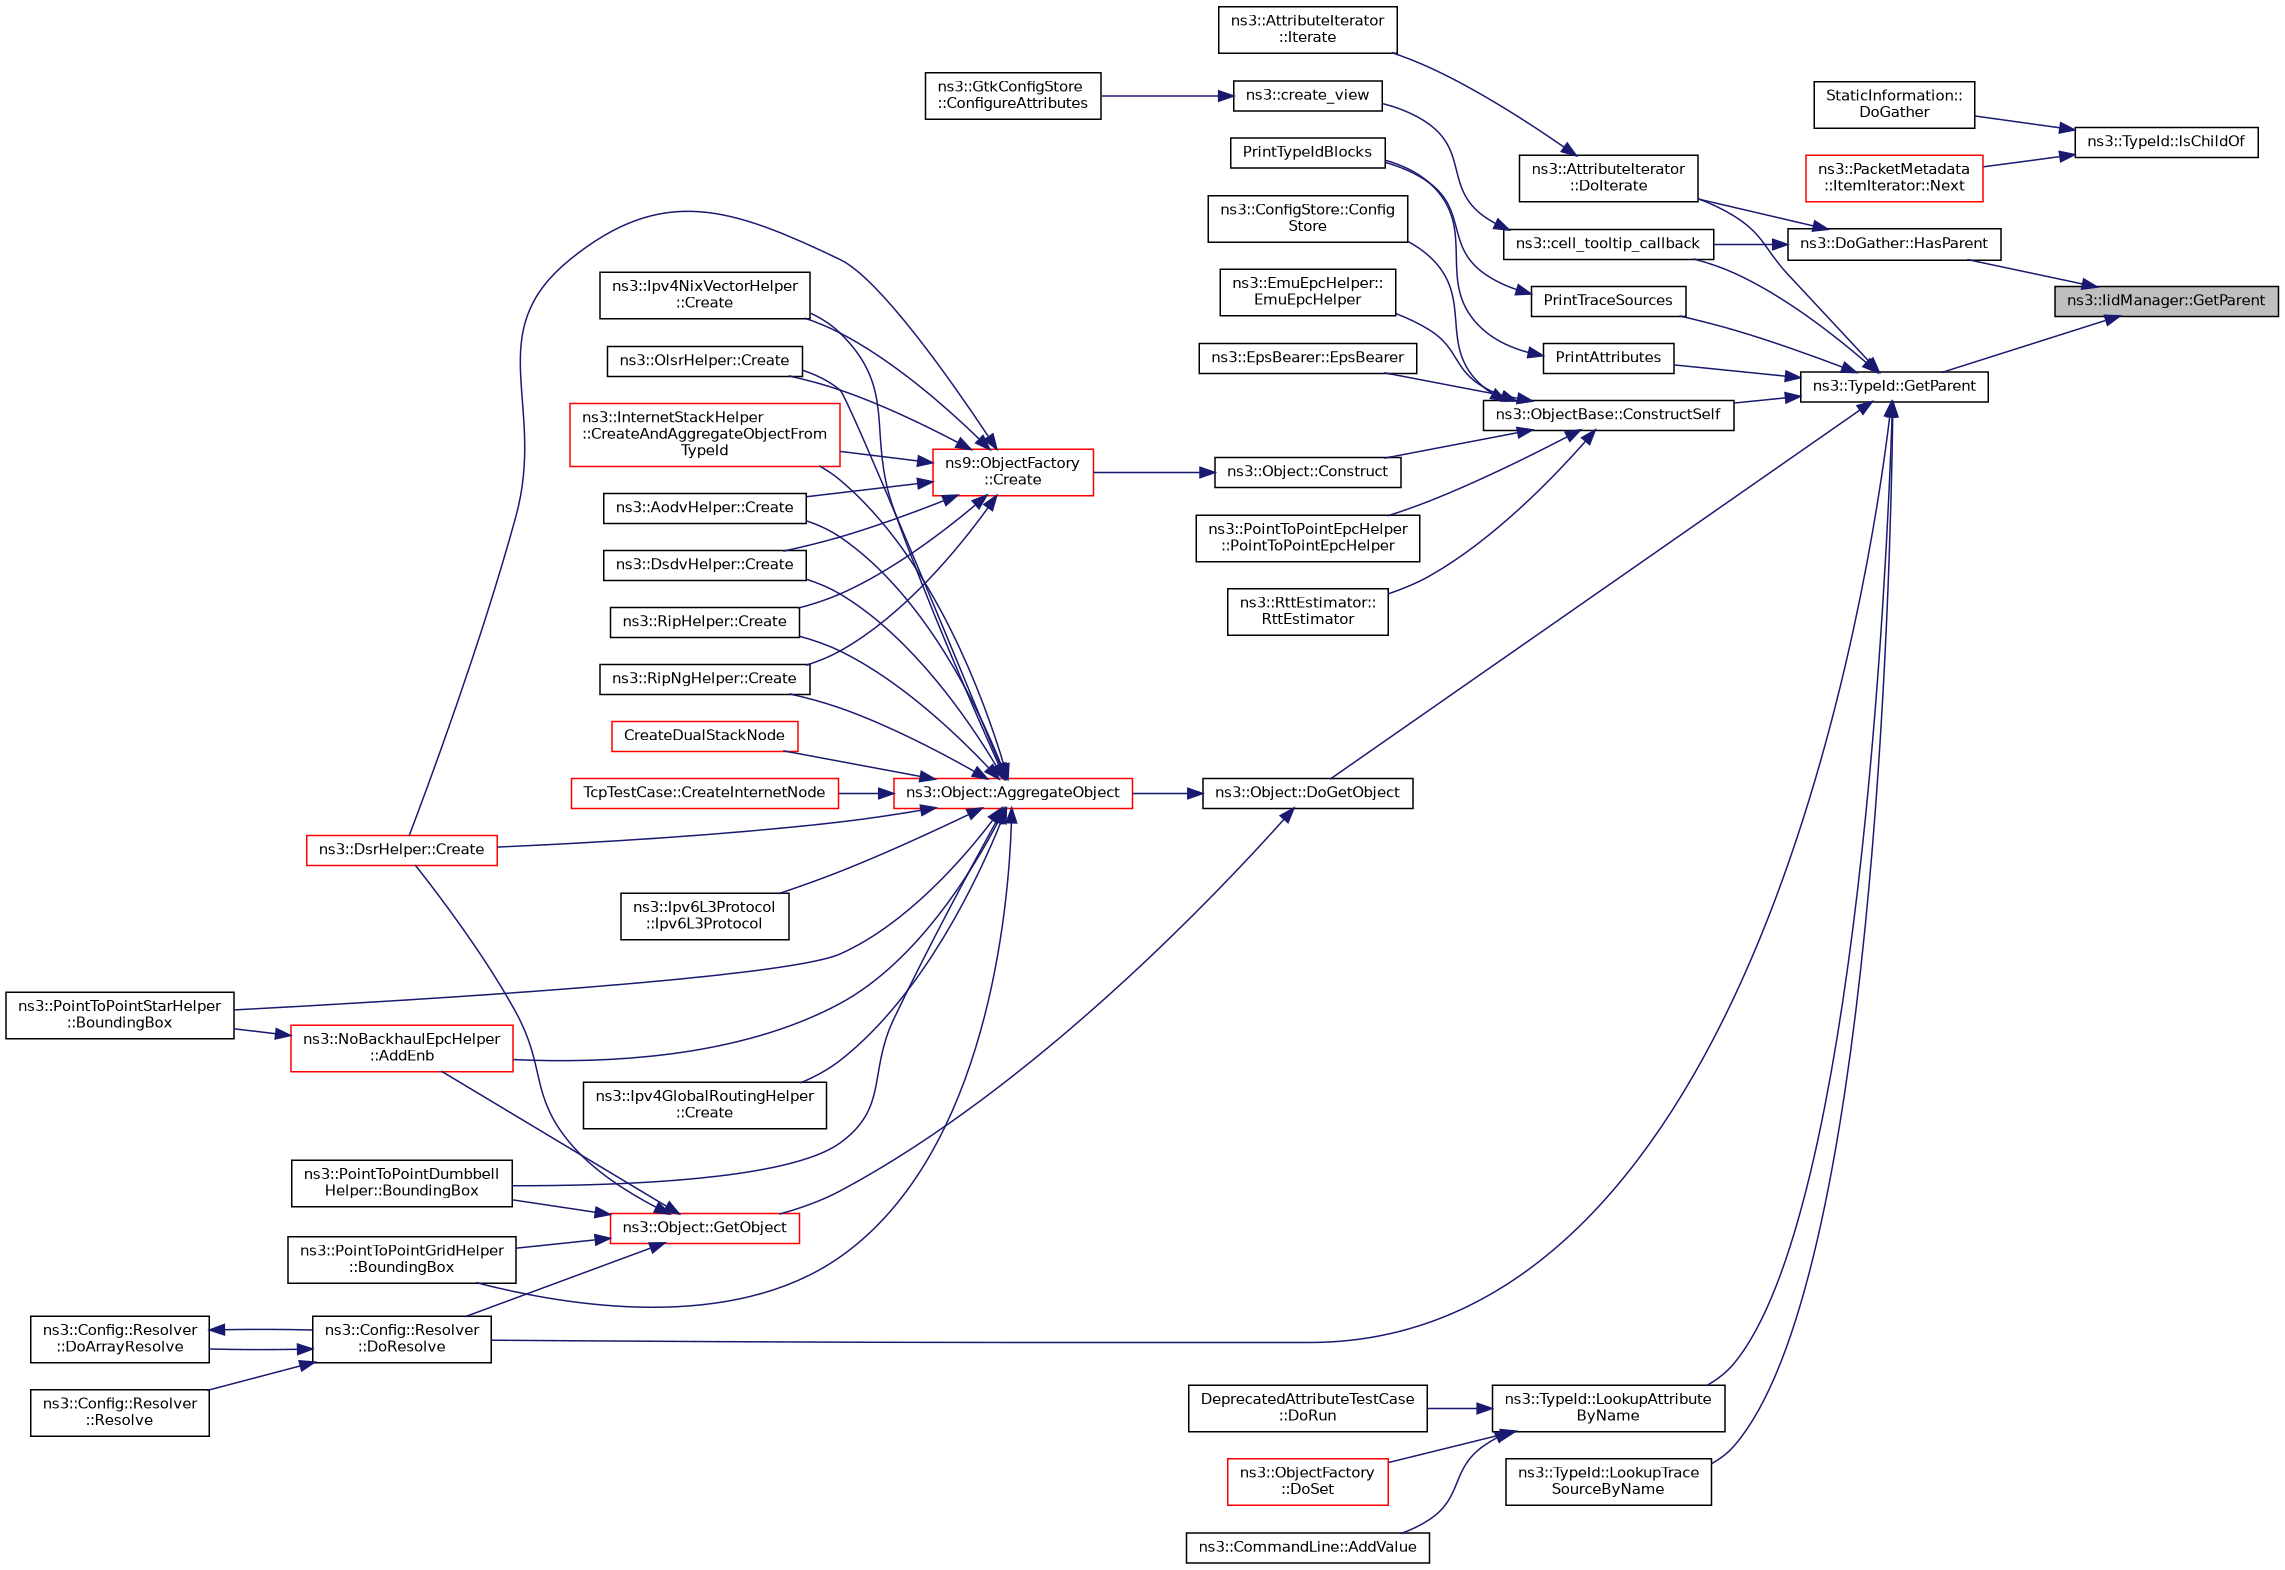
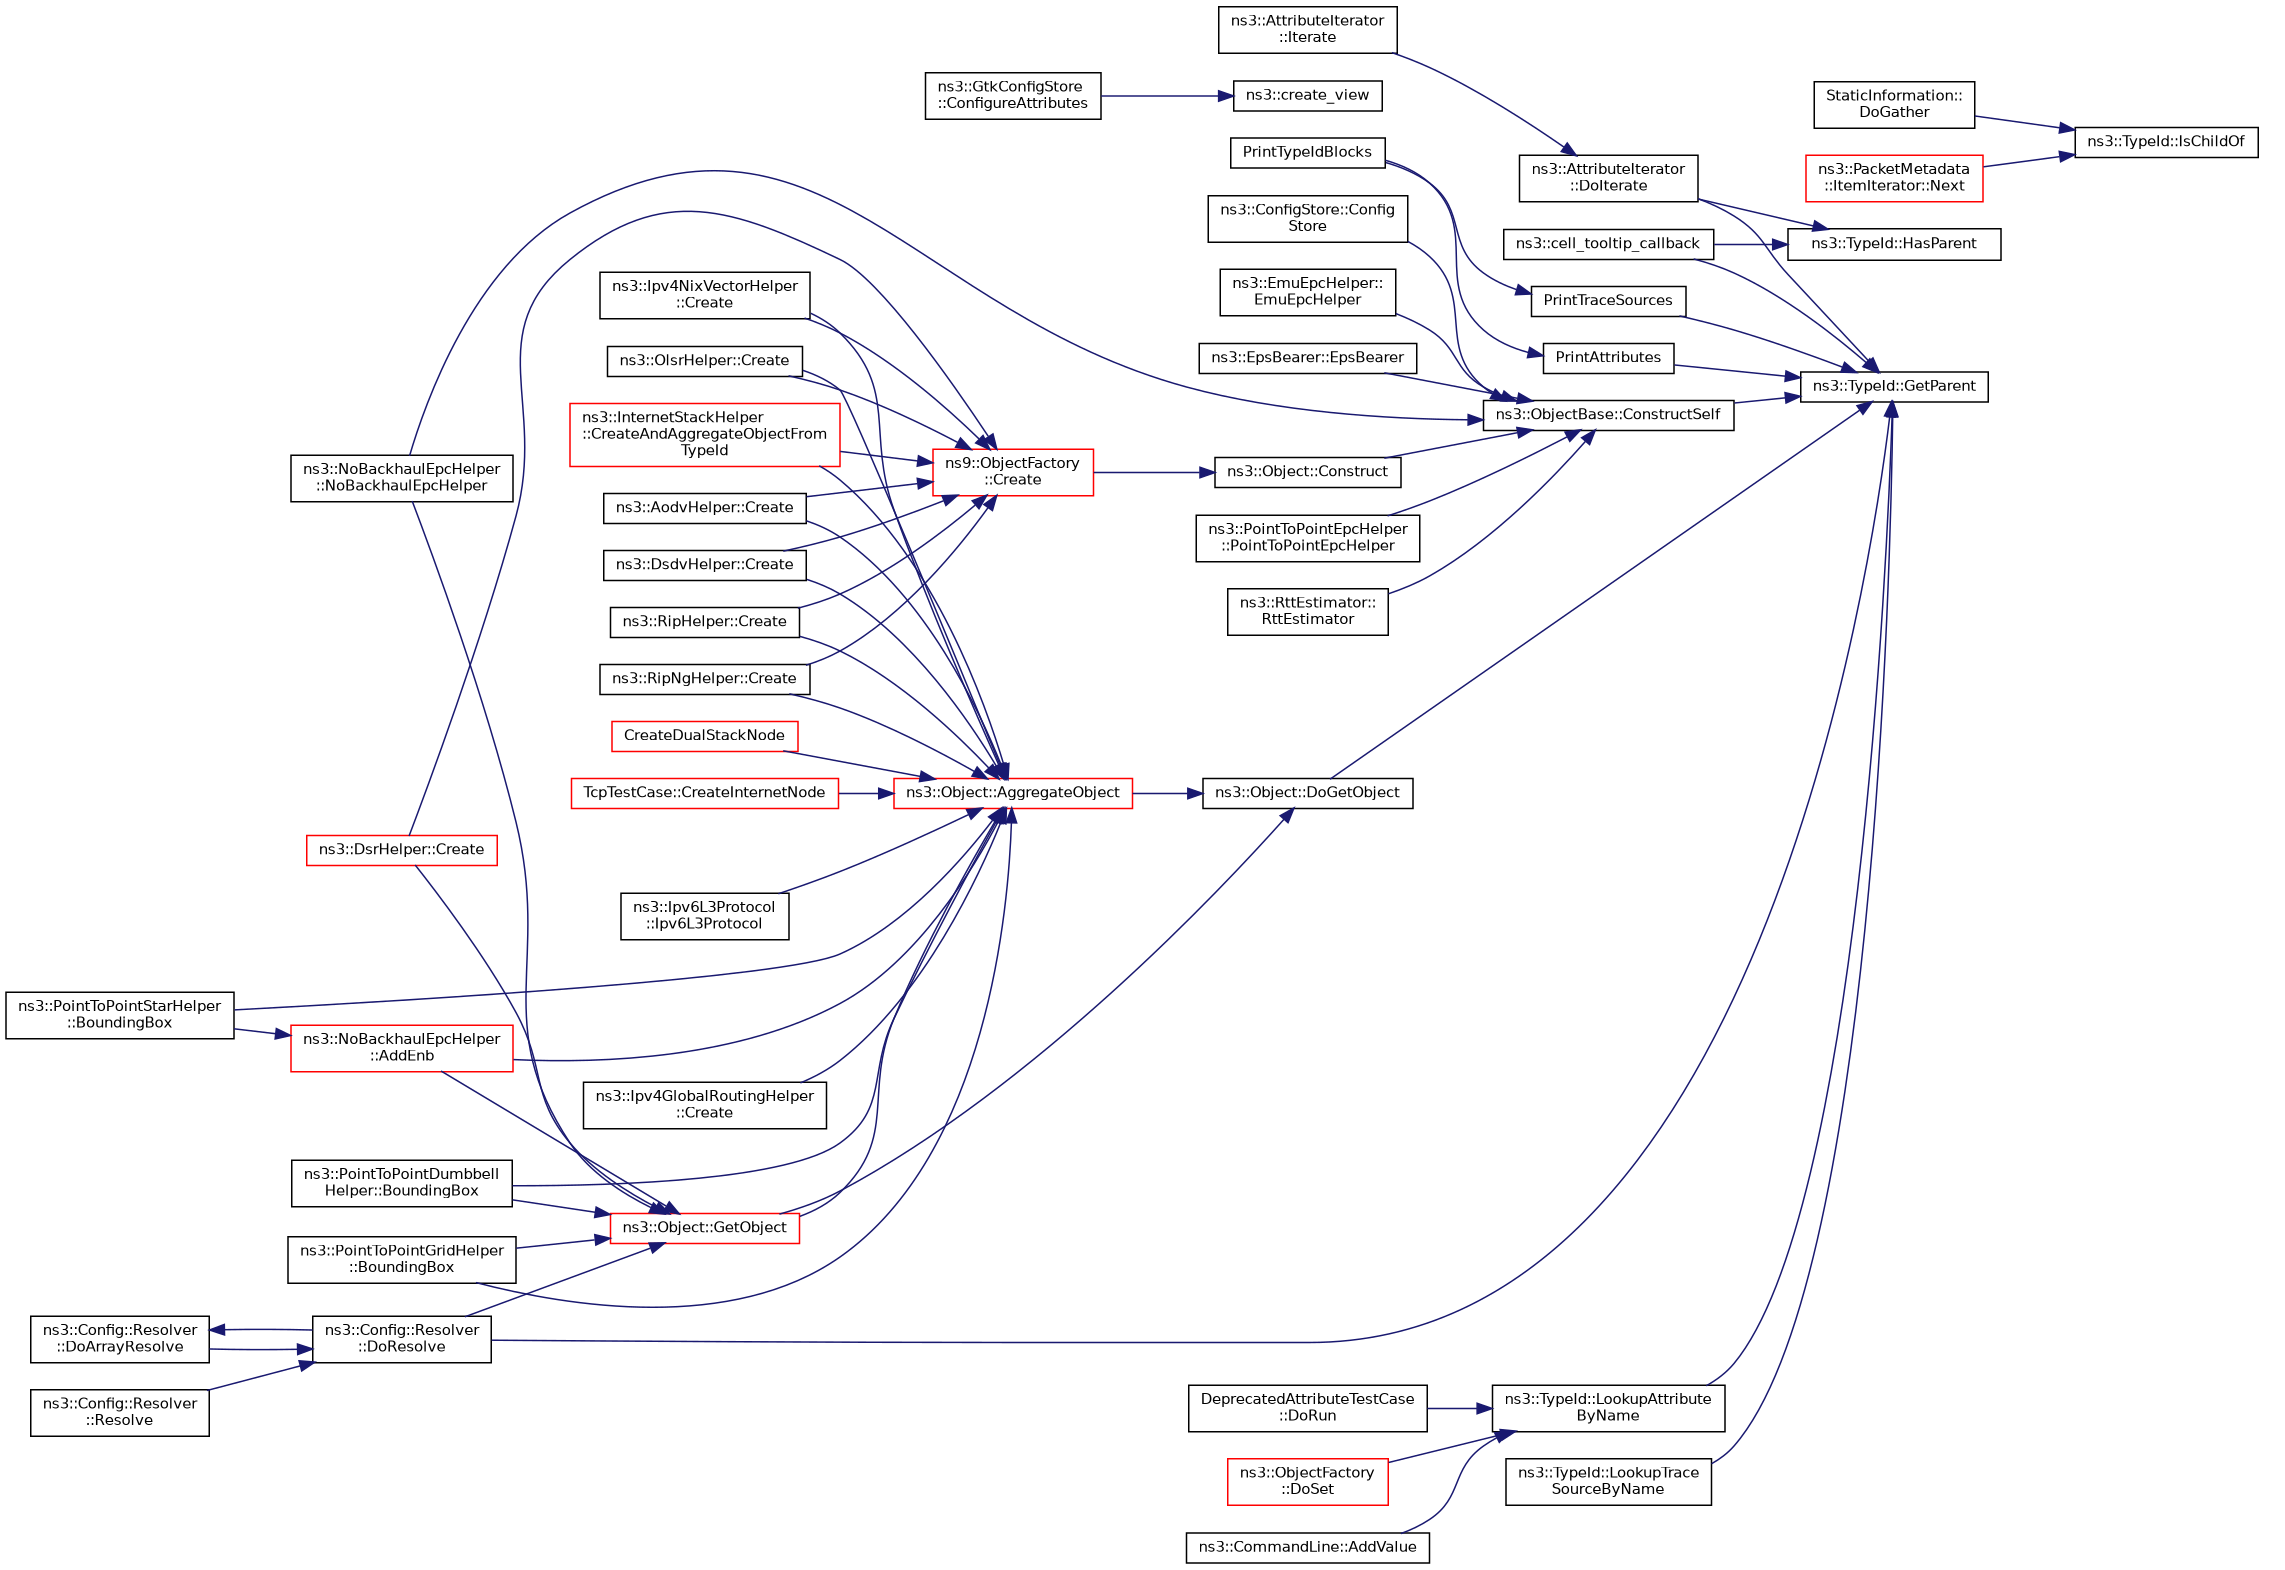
(1451, 152) -> none
(1894, 244) -> (1894, 244)
(2167, 302) -> none
none -> (402, 478)
(710, 834) -> (877, 1113)
